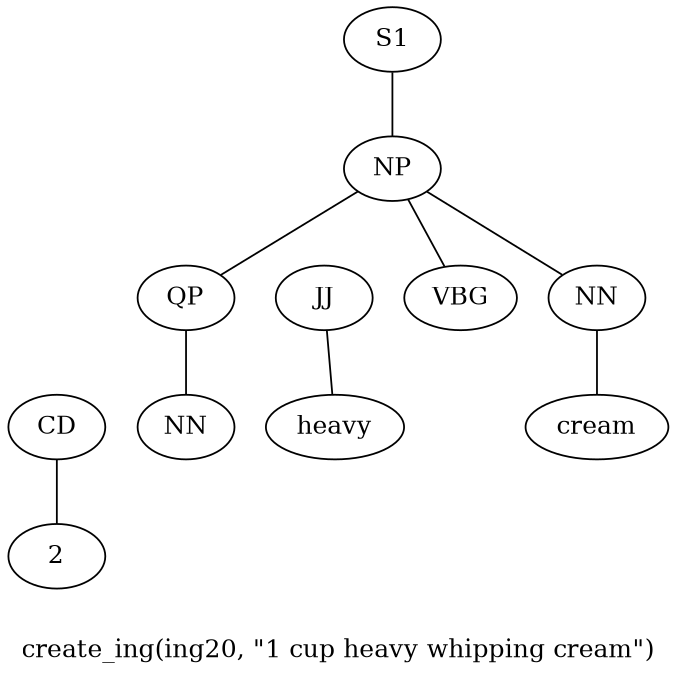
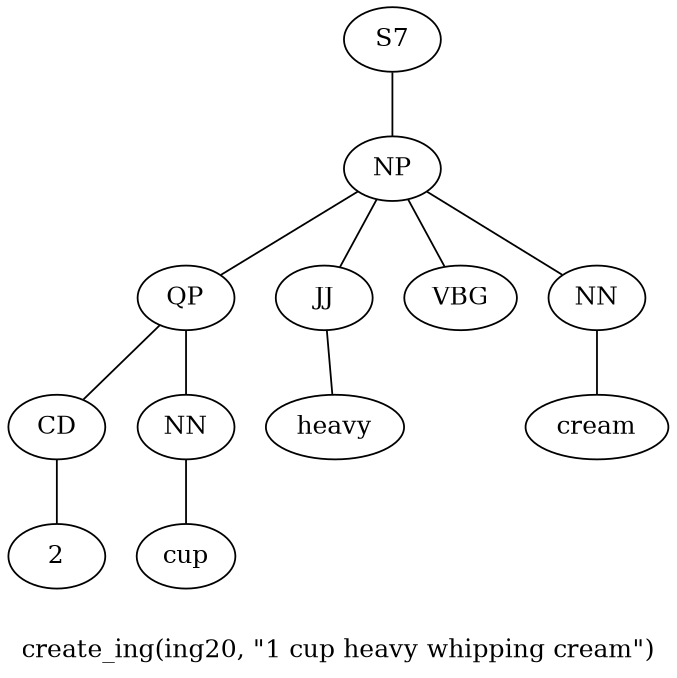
(392, 39) -> (392, 39)
none -> (358, 233)
none -> (122, 362)
none -> (186, 556)
